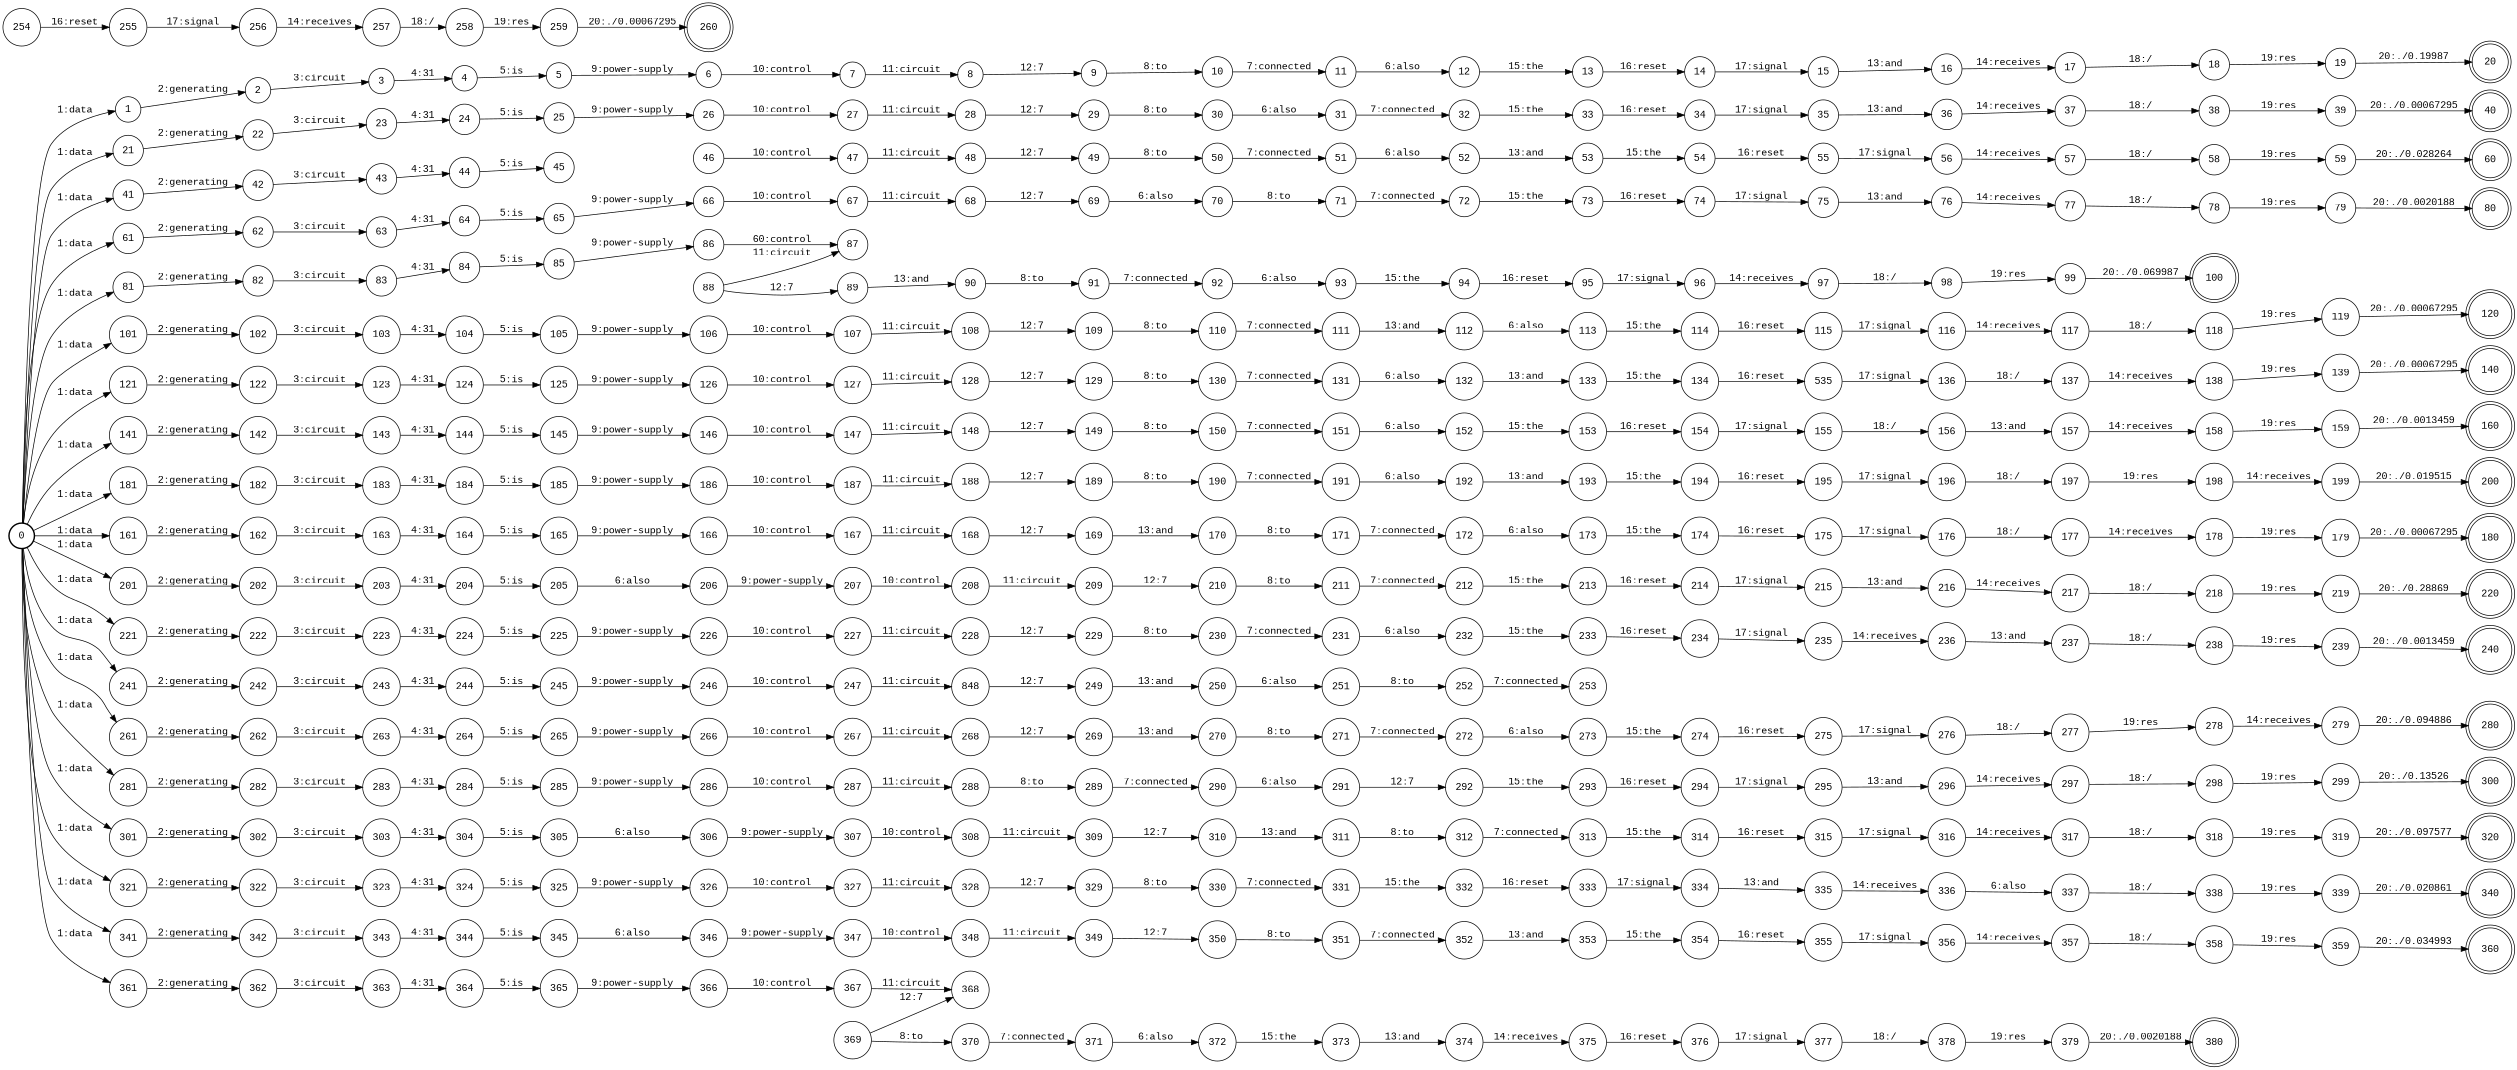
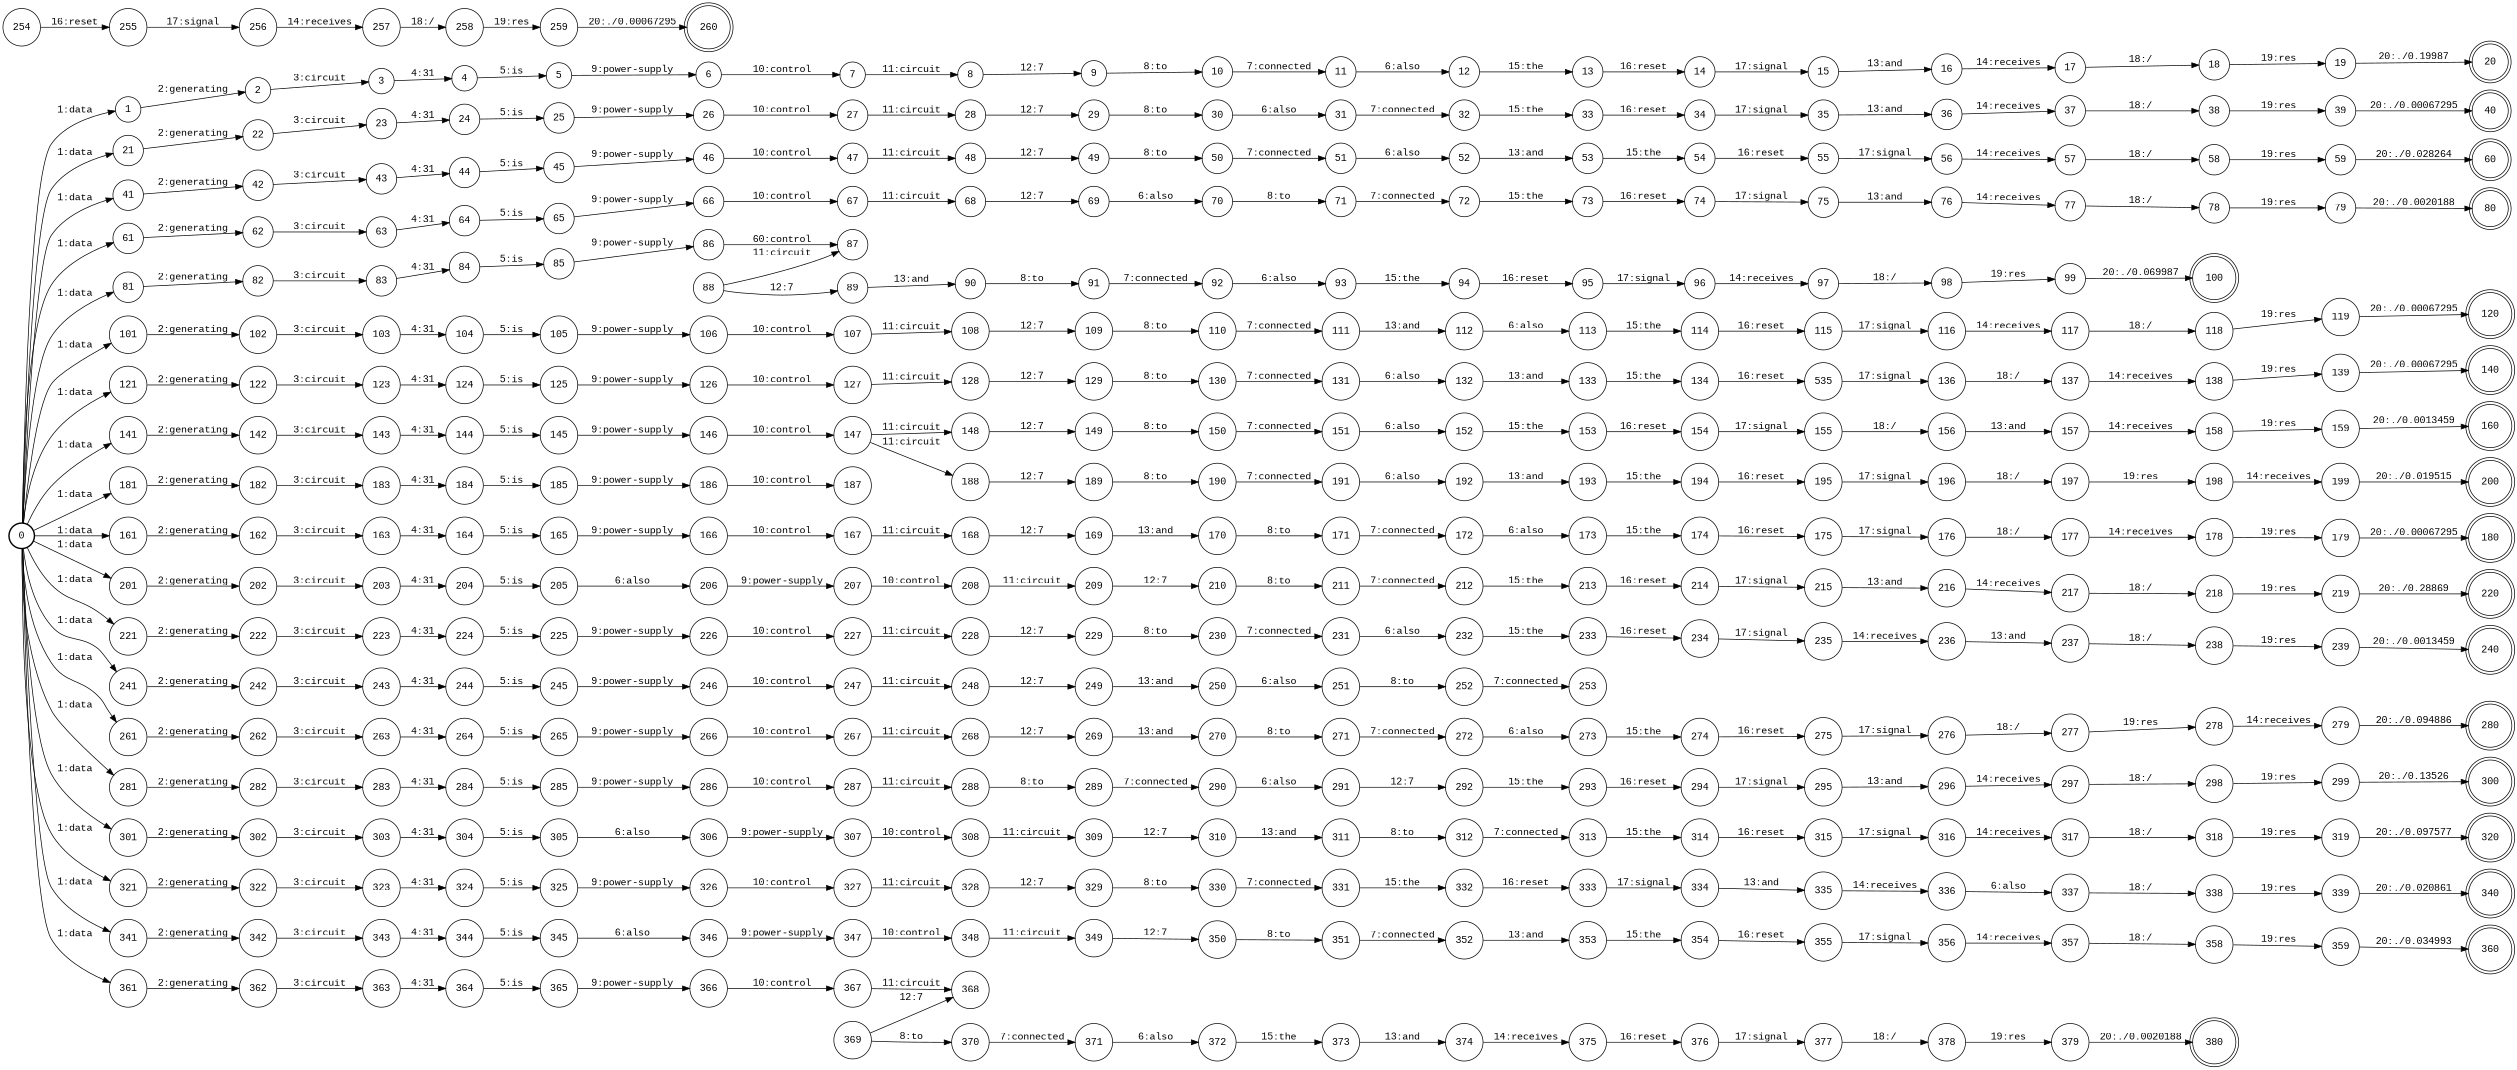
none -> (630, 163)
(908, 486) -> (908, 458)
(970, 687) -> (970, 687)
